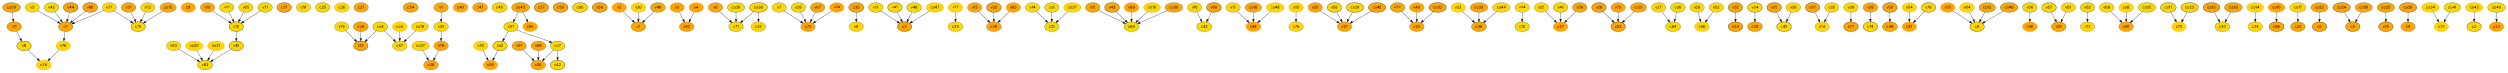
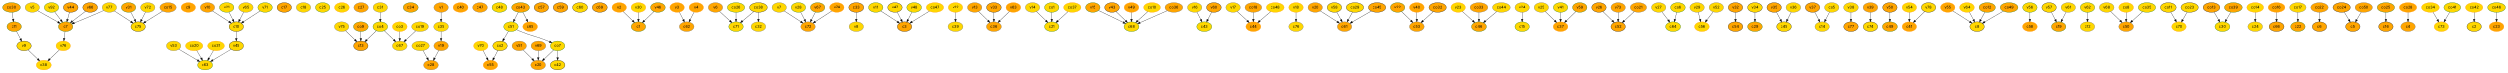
(52, 7) -> (52, 7)
none -> (380, 7)
(1131, 7) -> (1131, 7)
(2408, 7) -> (2408, 7)
